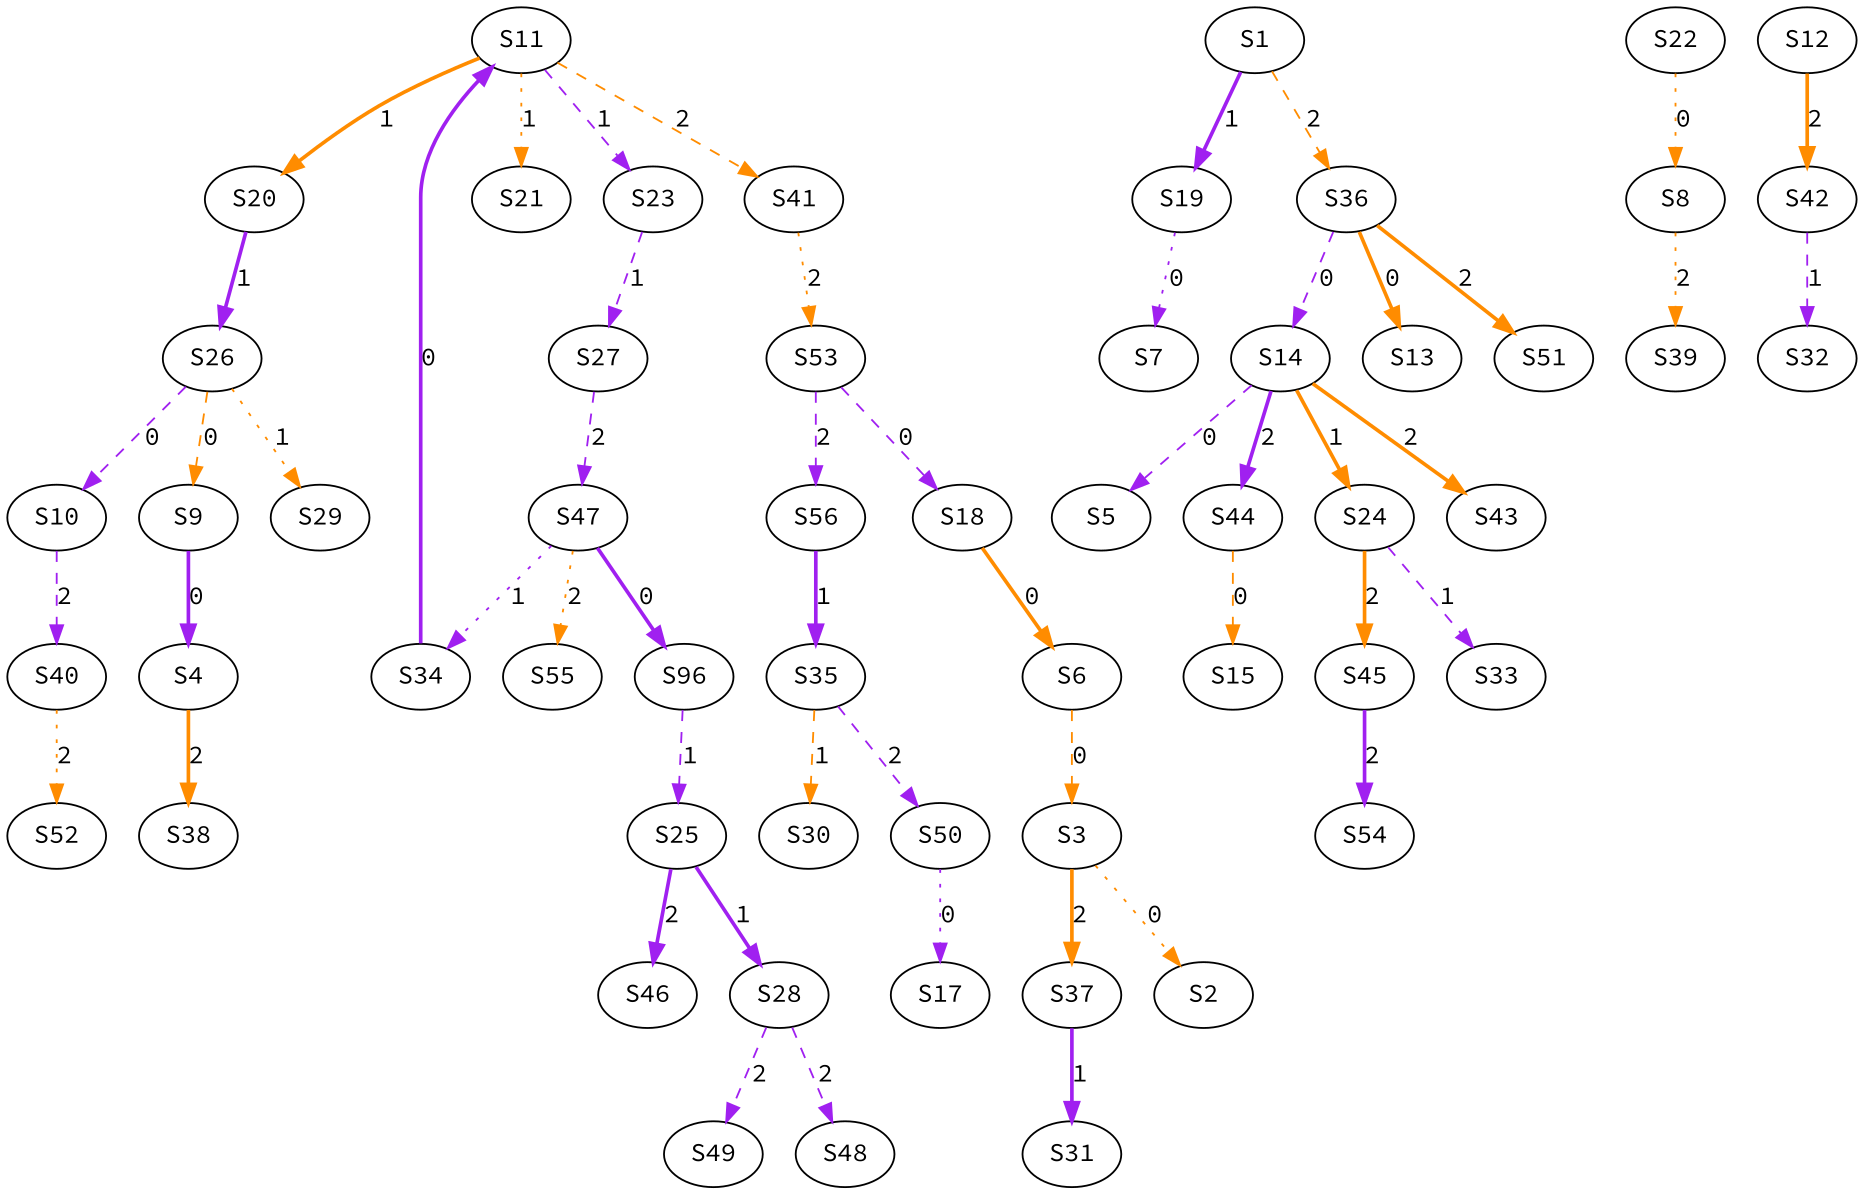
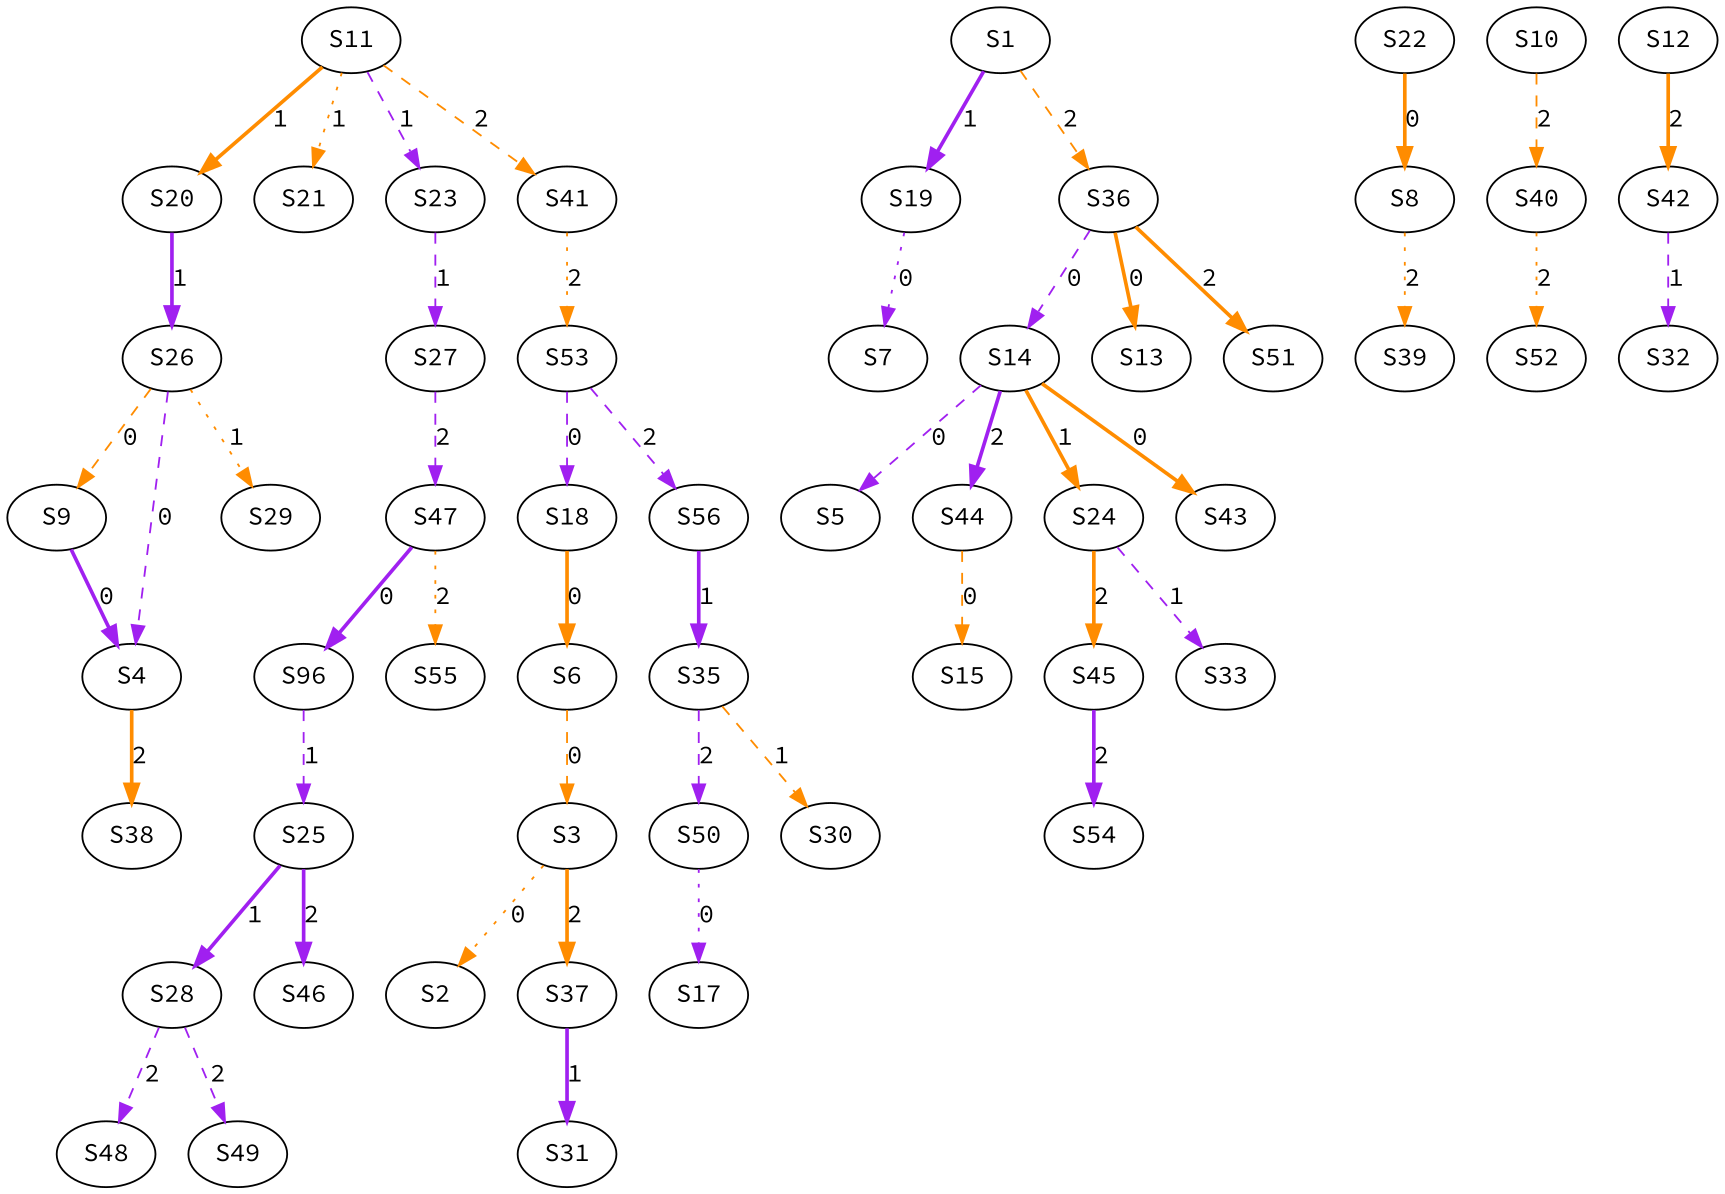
(1676, 111) -> (1405, 111)
(141, 432) -> (153, 508)
(1411, 438) -> (1140, 438)
(57, 588) -> (1536, 111)
(421, 677) -> none
